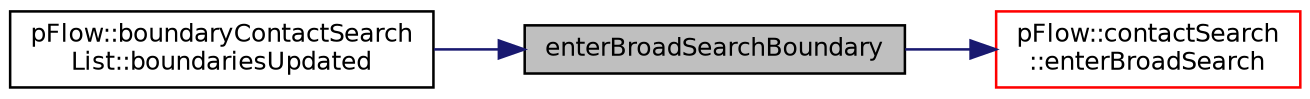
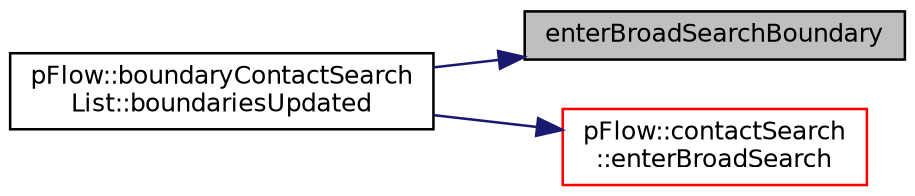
(938, 49) -> (485, 121)
